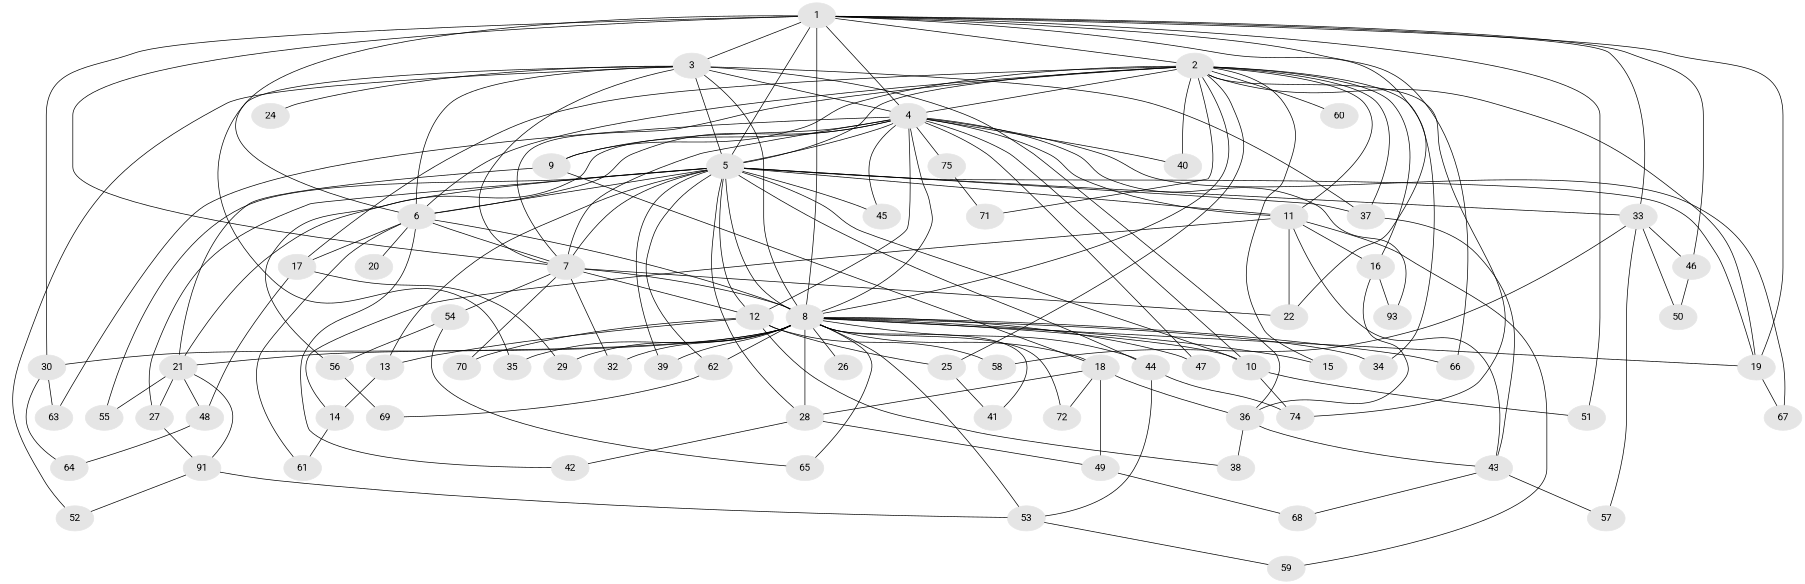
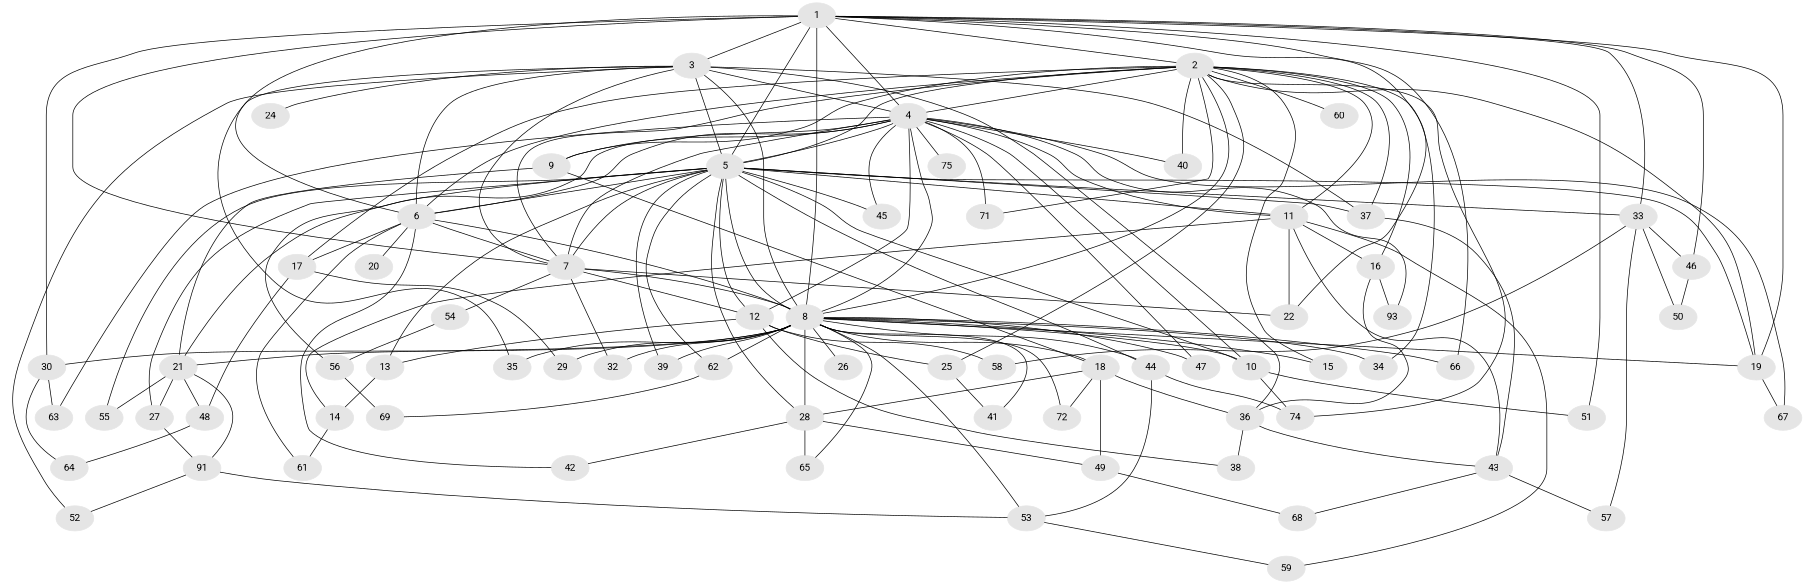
(967, 192) -> (970, 152)
(462, 367) -> none
(579, 437) -> (805, 443)
